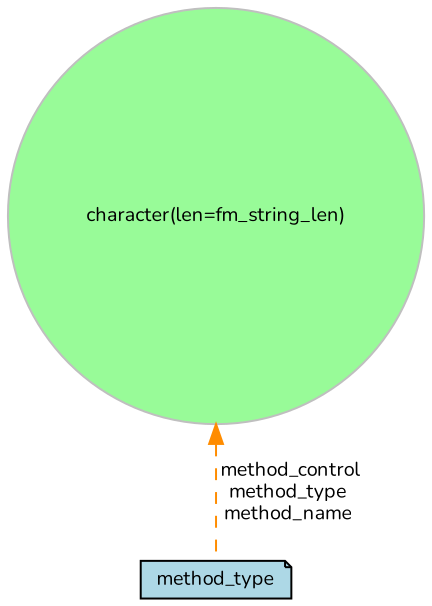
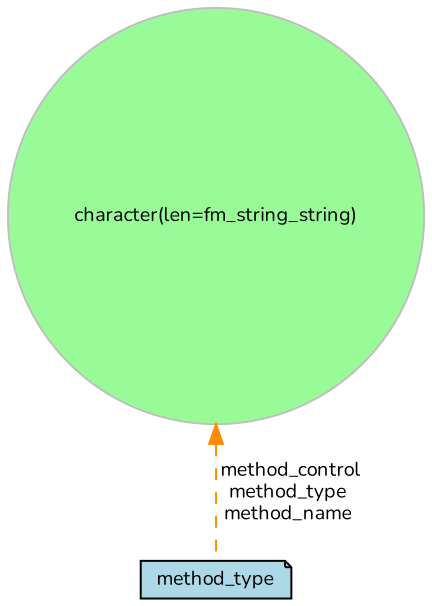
(216, 216) -> (216, 216)
